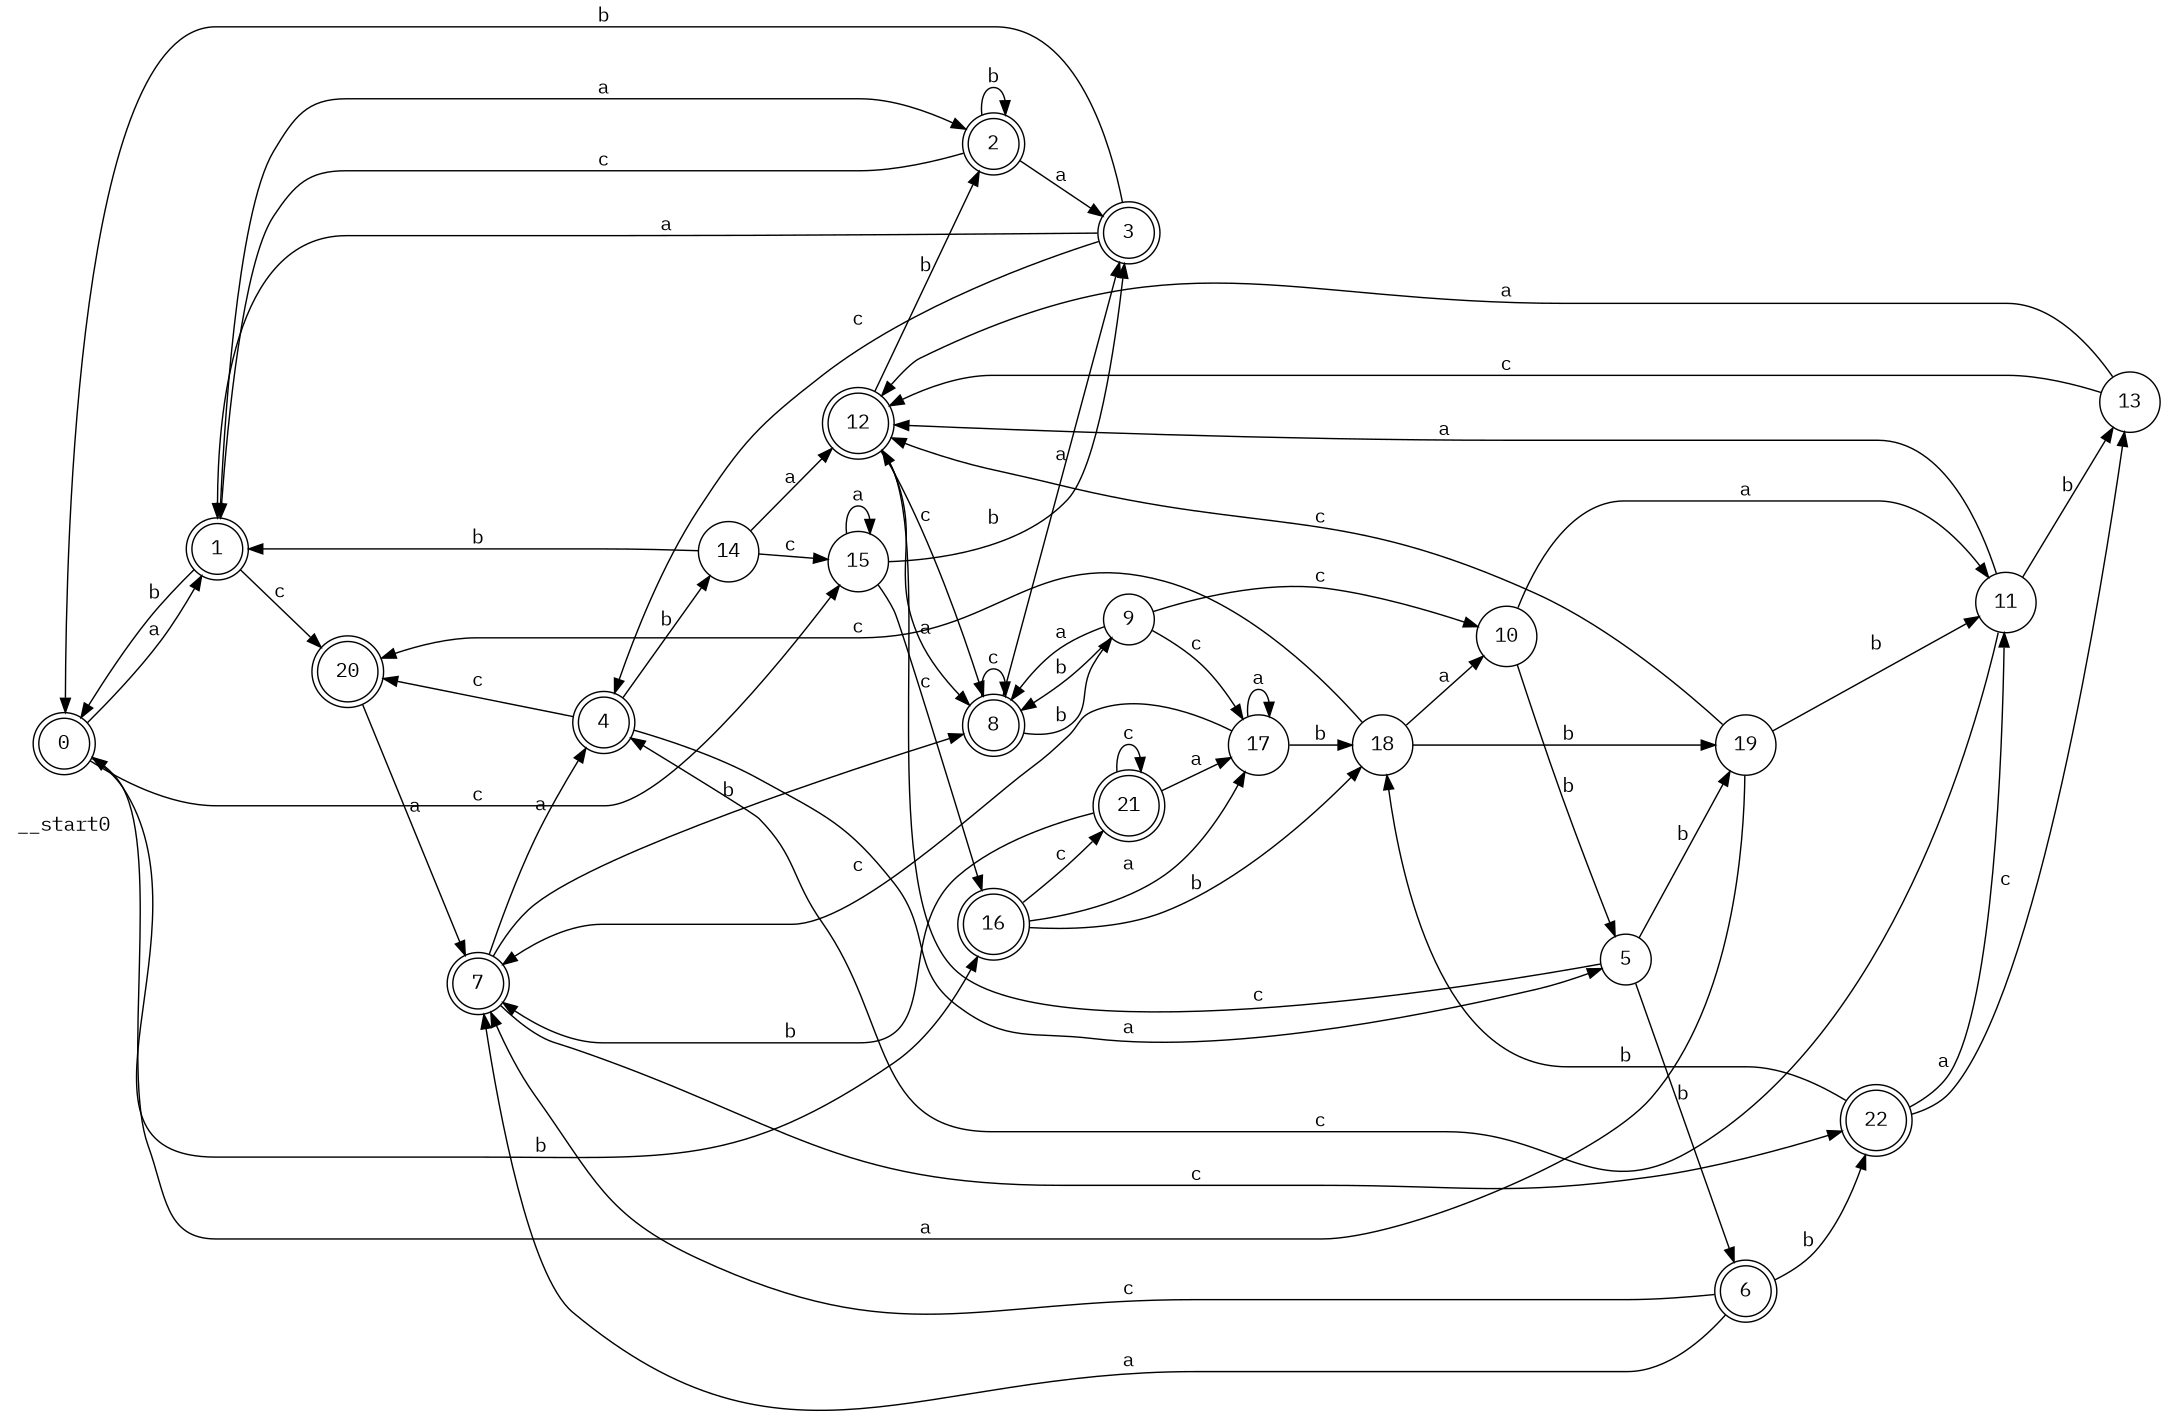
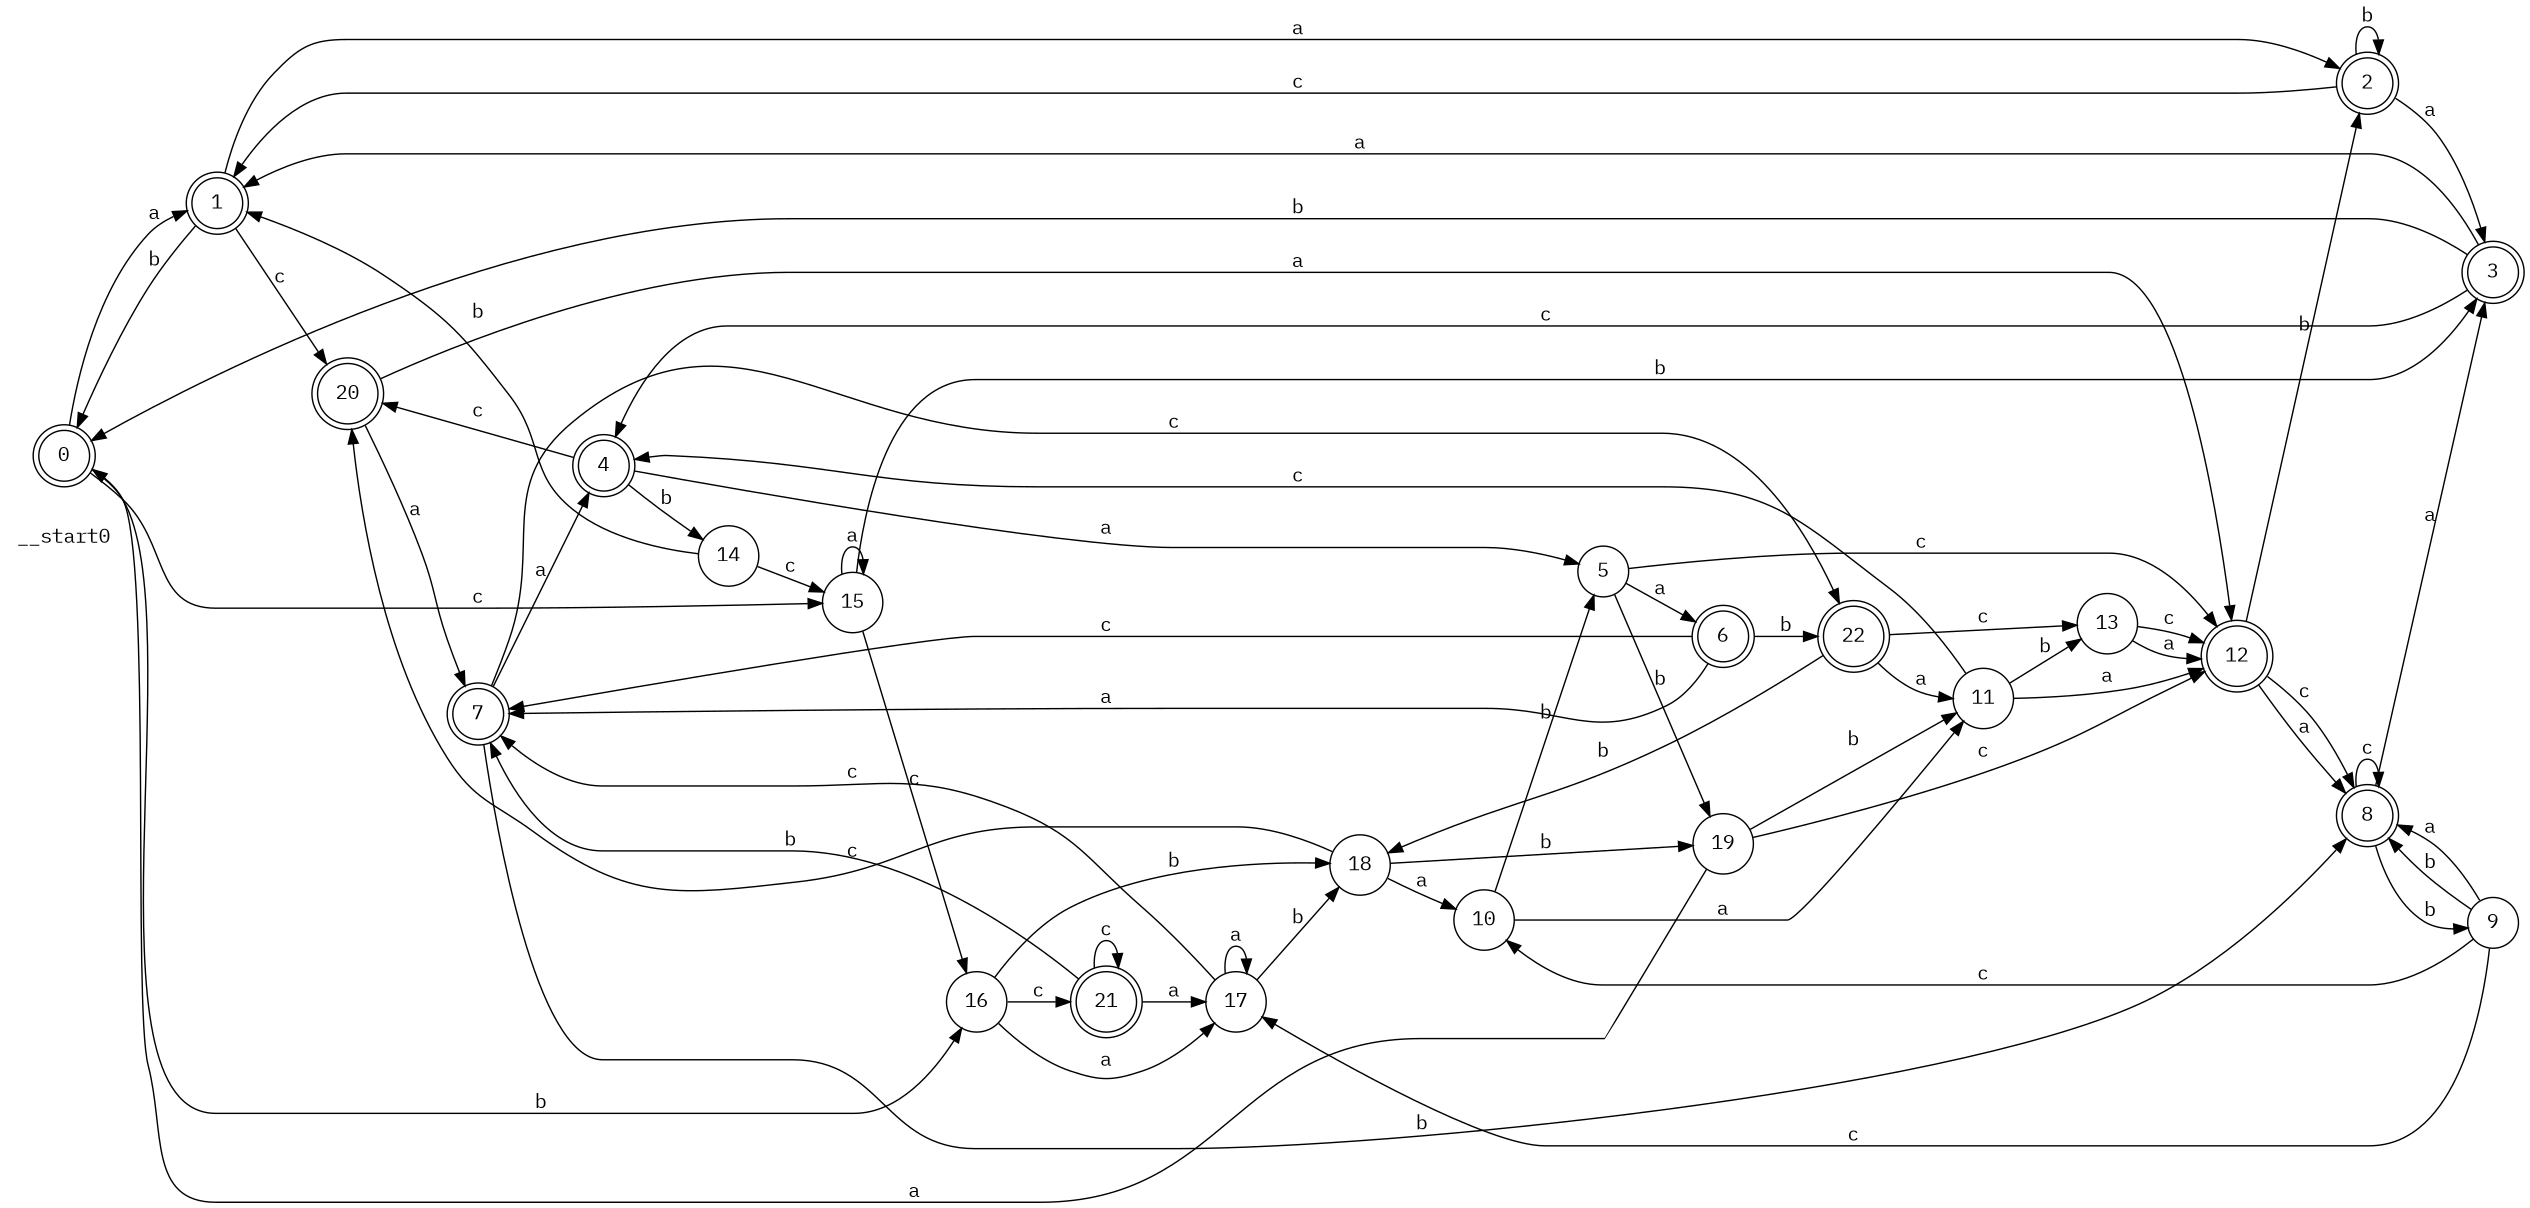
(786, 495) -> (1421, 272)
(994, 924) -> (977, 1002)
(1683, 1094) -> (1660, 589)
